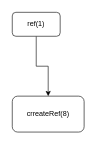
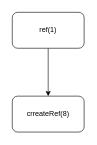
(36, 24) -> (48, 30)
